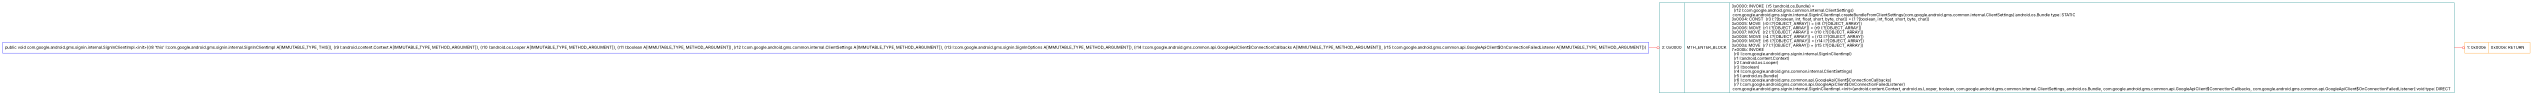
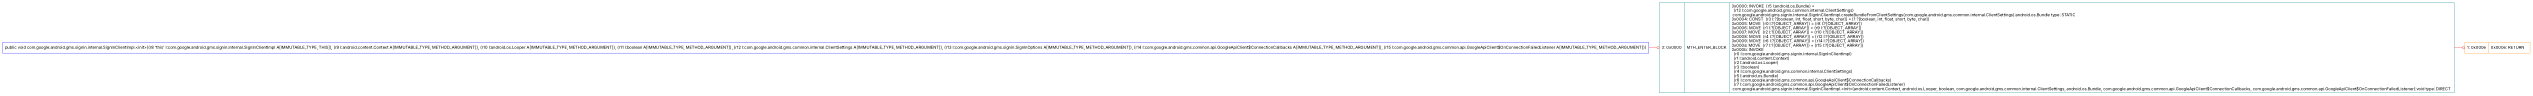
(1749, 50) -> (1749, 50)
